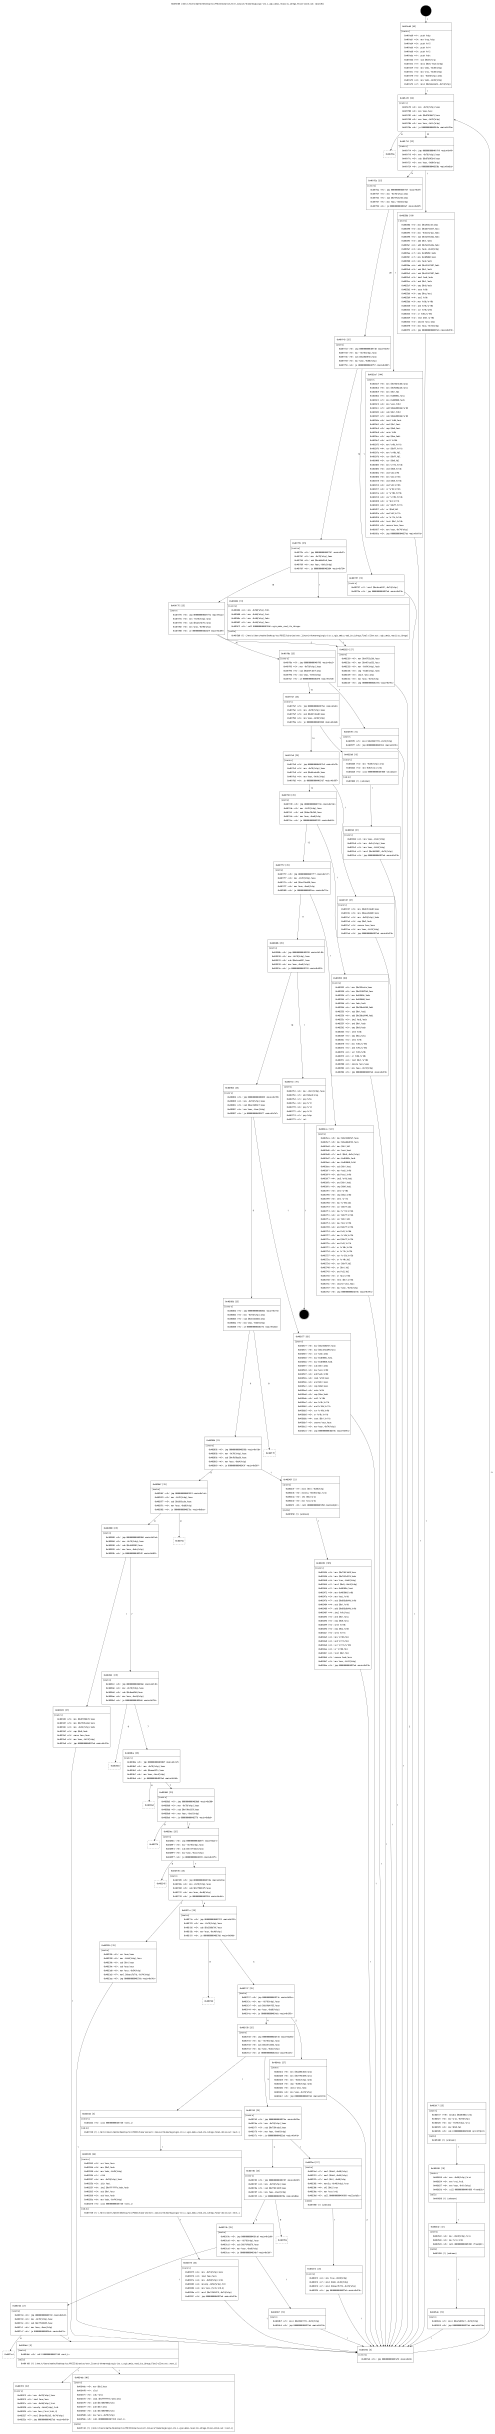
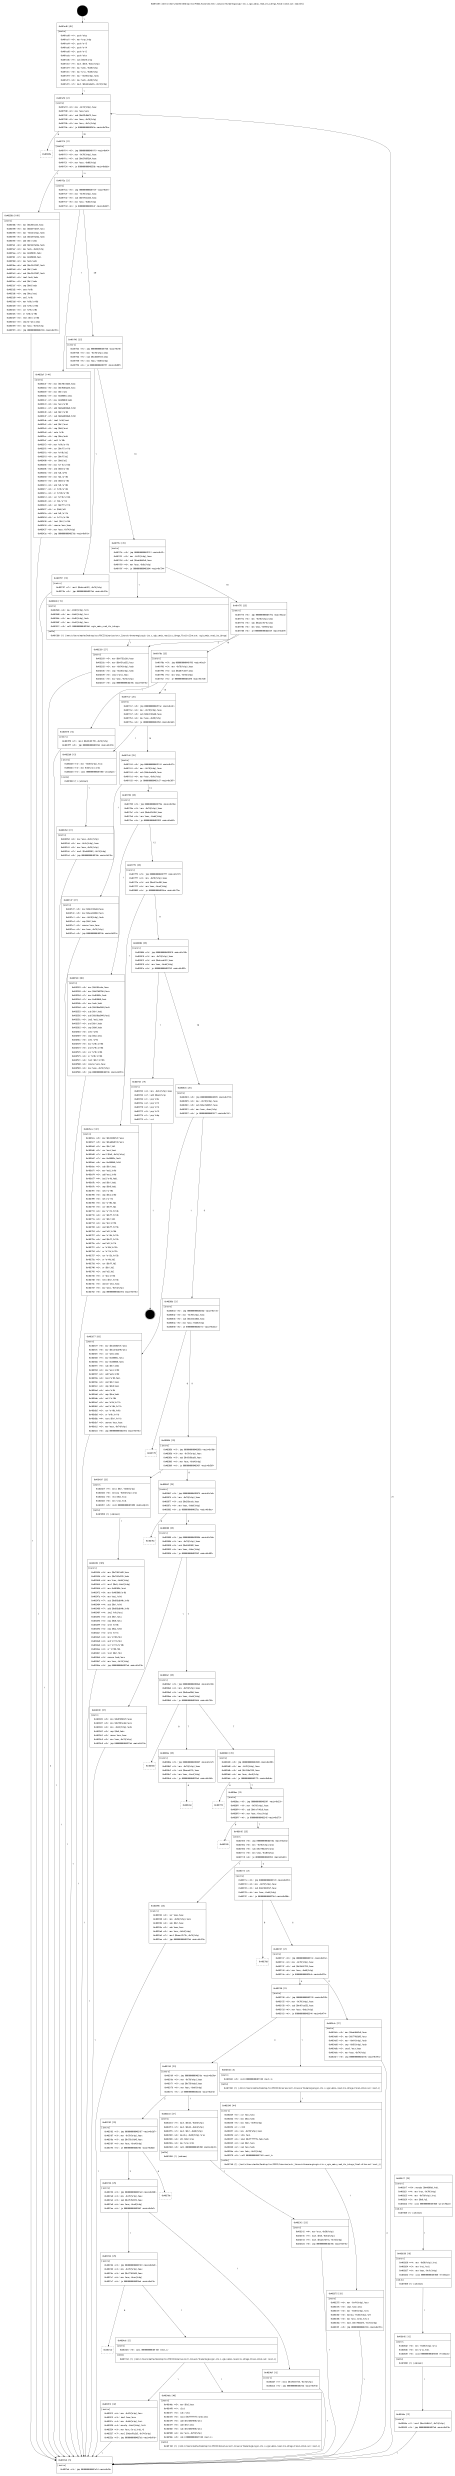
(168, 1785) -> (216, 1726)
none -> (104, 2449)
